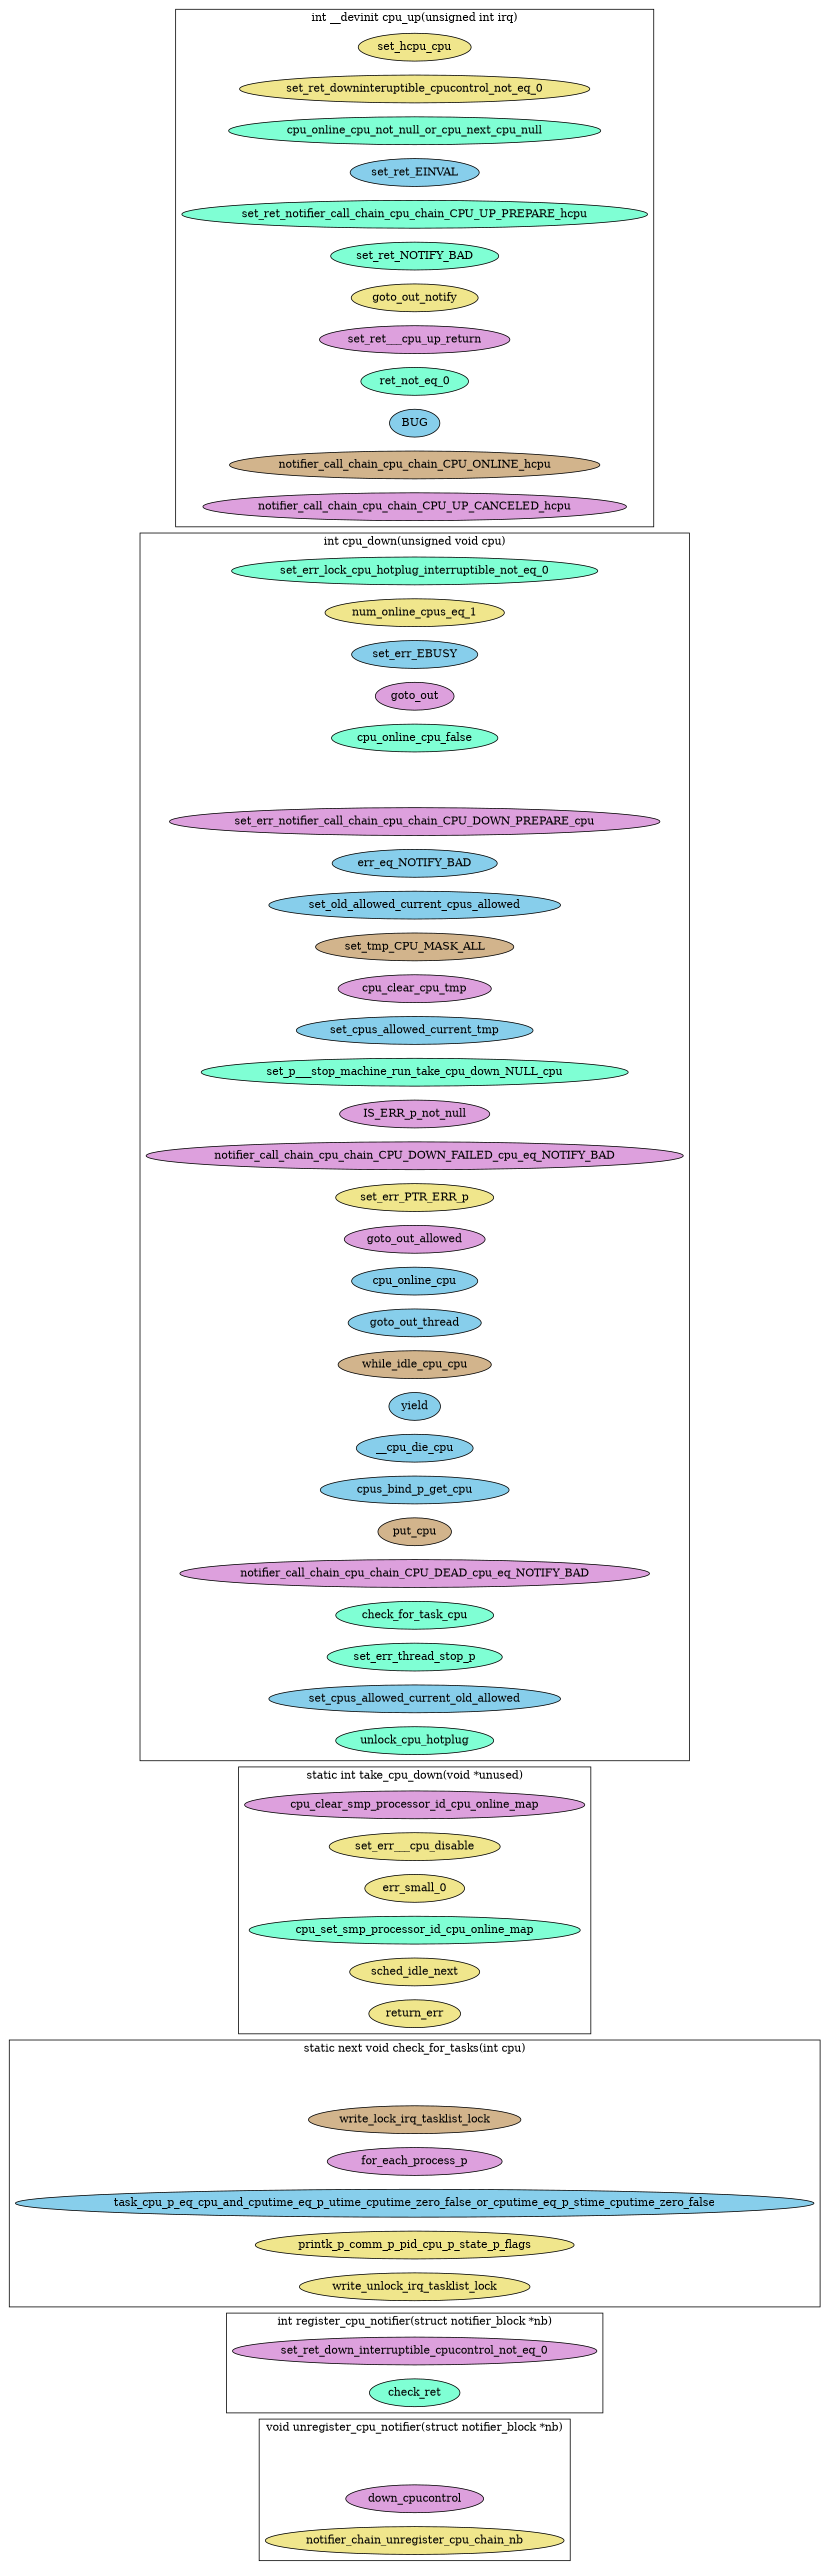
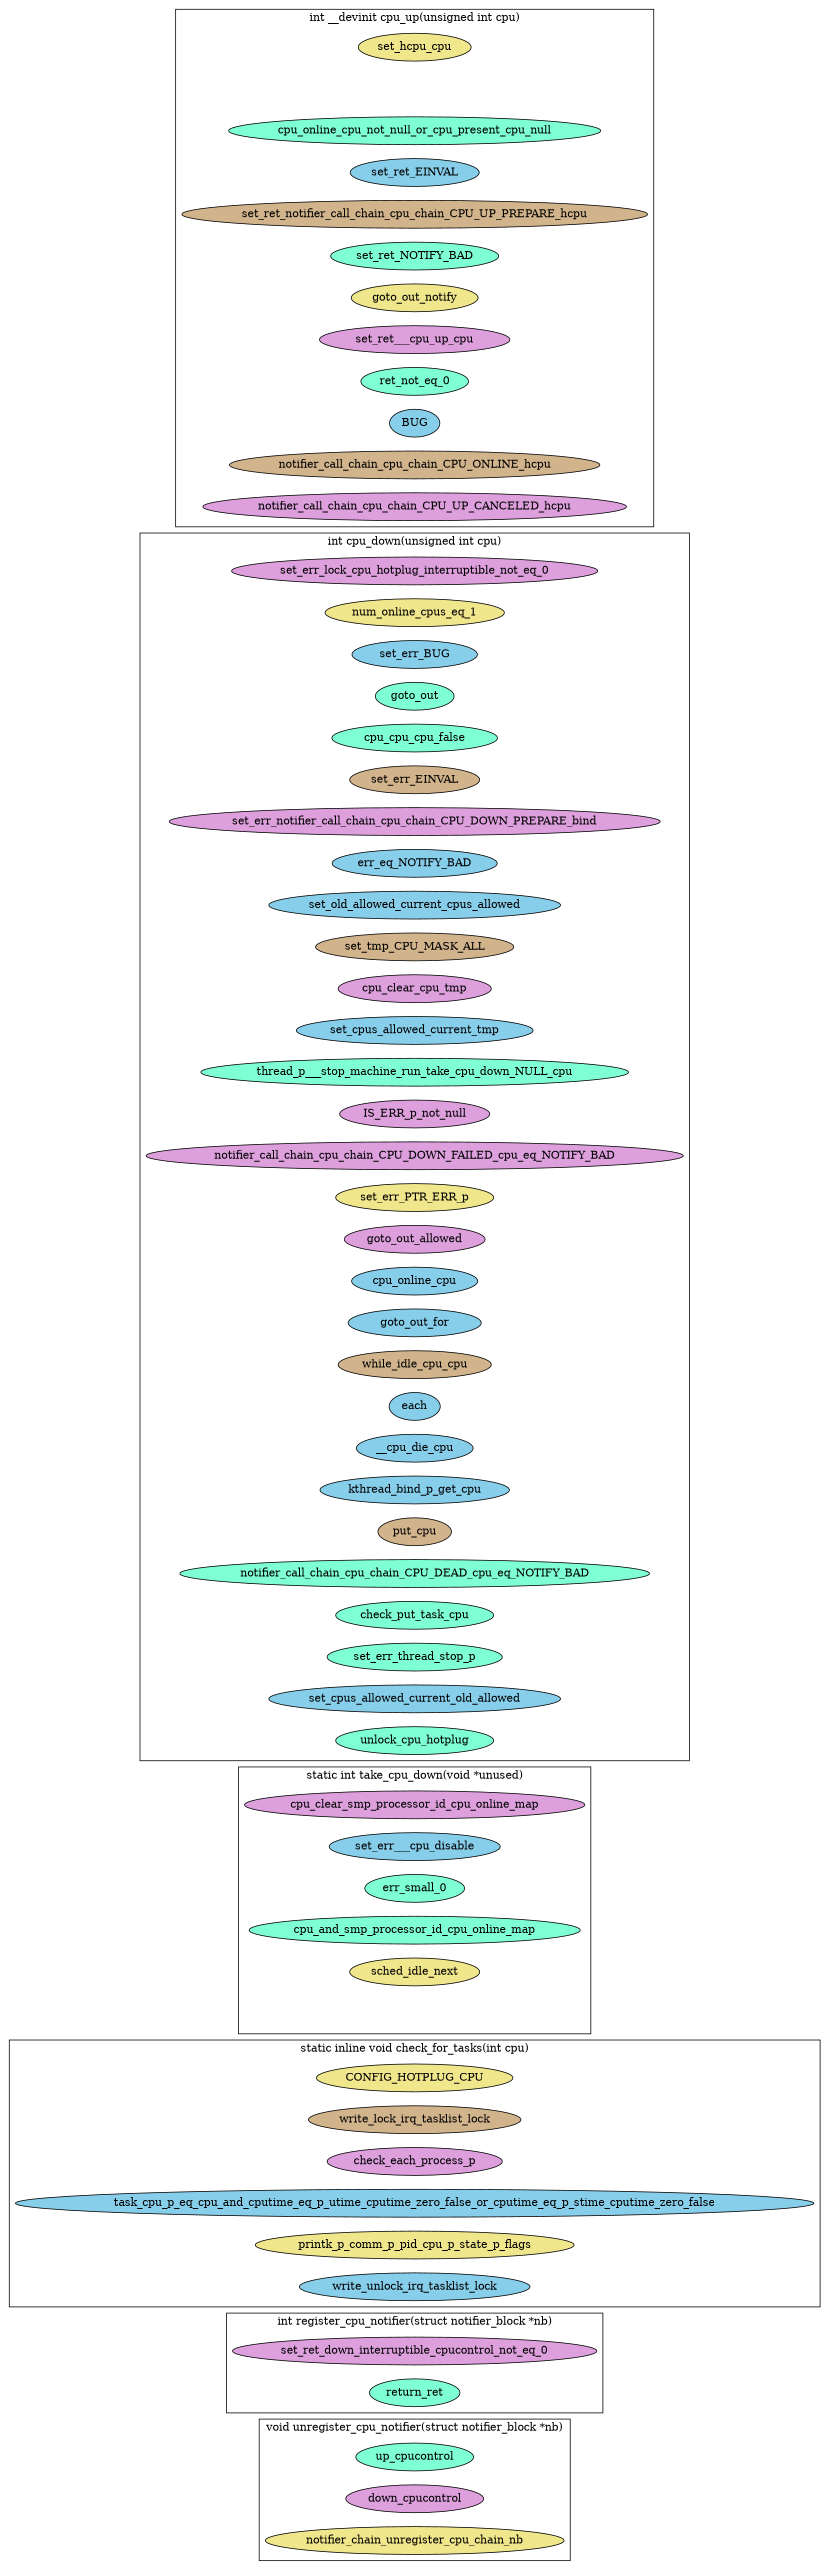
(415, 18) -> (415, 18)
(415, 89) -> none
(415, 131) -> (415, 131)
(415, 214) -> (415, 214)
(415, 340) -> (415, 340)
(415, 542) -> (415, 542)
(415, 571) -> (415, 571)
(415, 654) -> (415, 654)
(415, 696) -> (415, 696)
(415, 738) -> (415, 738)
none -> (415, 780)
(415, 822) -> (415, 822)
(415, 1072) -> (415, 1072)
(415, 1323) -> (415, 1323)
(415, 1406) -> (415, 1406)
(415, 1490) -> (415, 1490)
(415, 1574) -> (415, 1574)
(415, 1615) -> (415, 1615)
(415, 1847) -> (415, 1847)
(415, 1888) -> (415, 1888)
(415, 1930) -> (415, 1930)
(415, 2014) -> none
(415, 2049) -> (415, 2049)
none -> (415, 2078)
(415, 2161) -> (415, 2161)
(415, 2287) -> (415, 2287)
(415, 2393) -> (415, 2393)
none -> (415, 2457)
